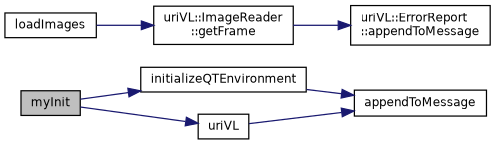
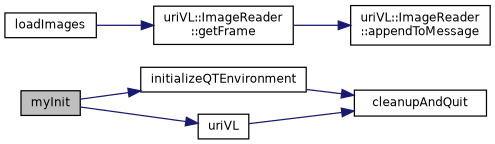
(420, 25) -> (420, 25)
(420, 103) -> (420, 103)
